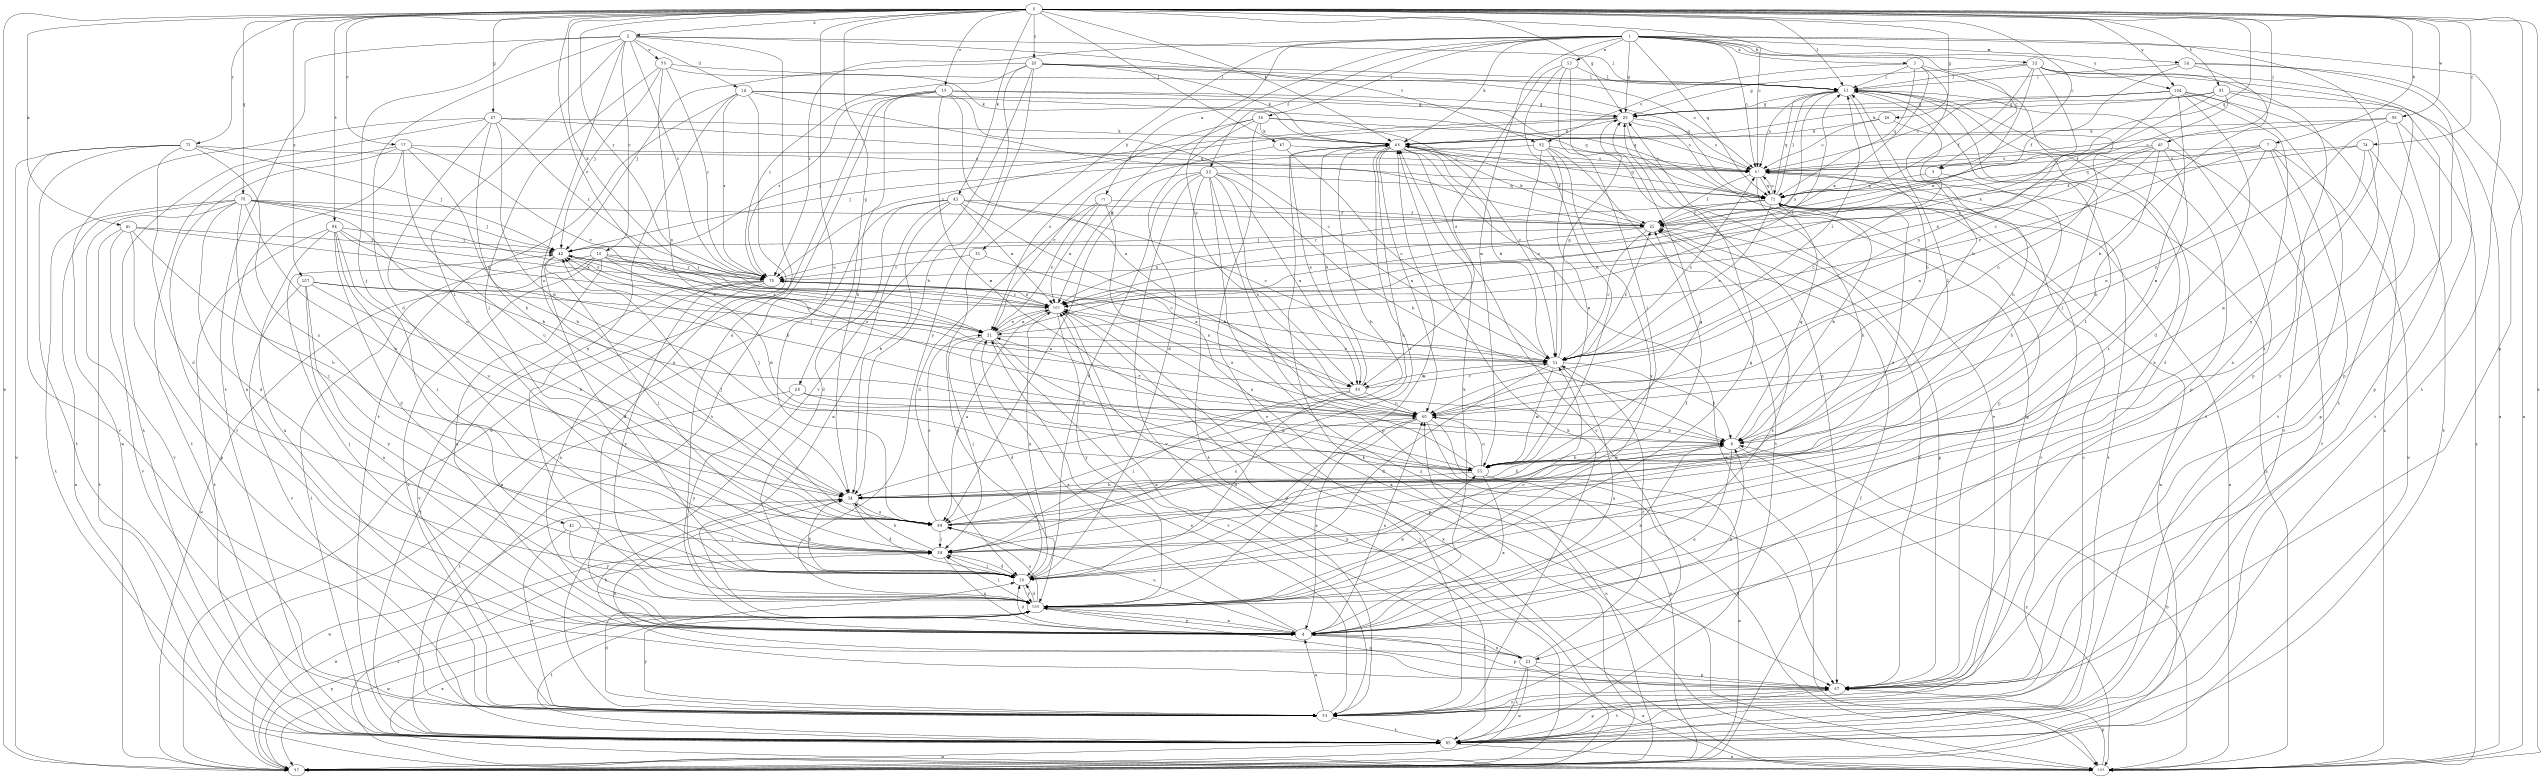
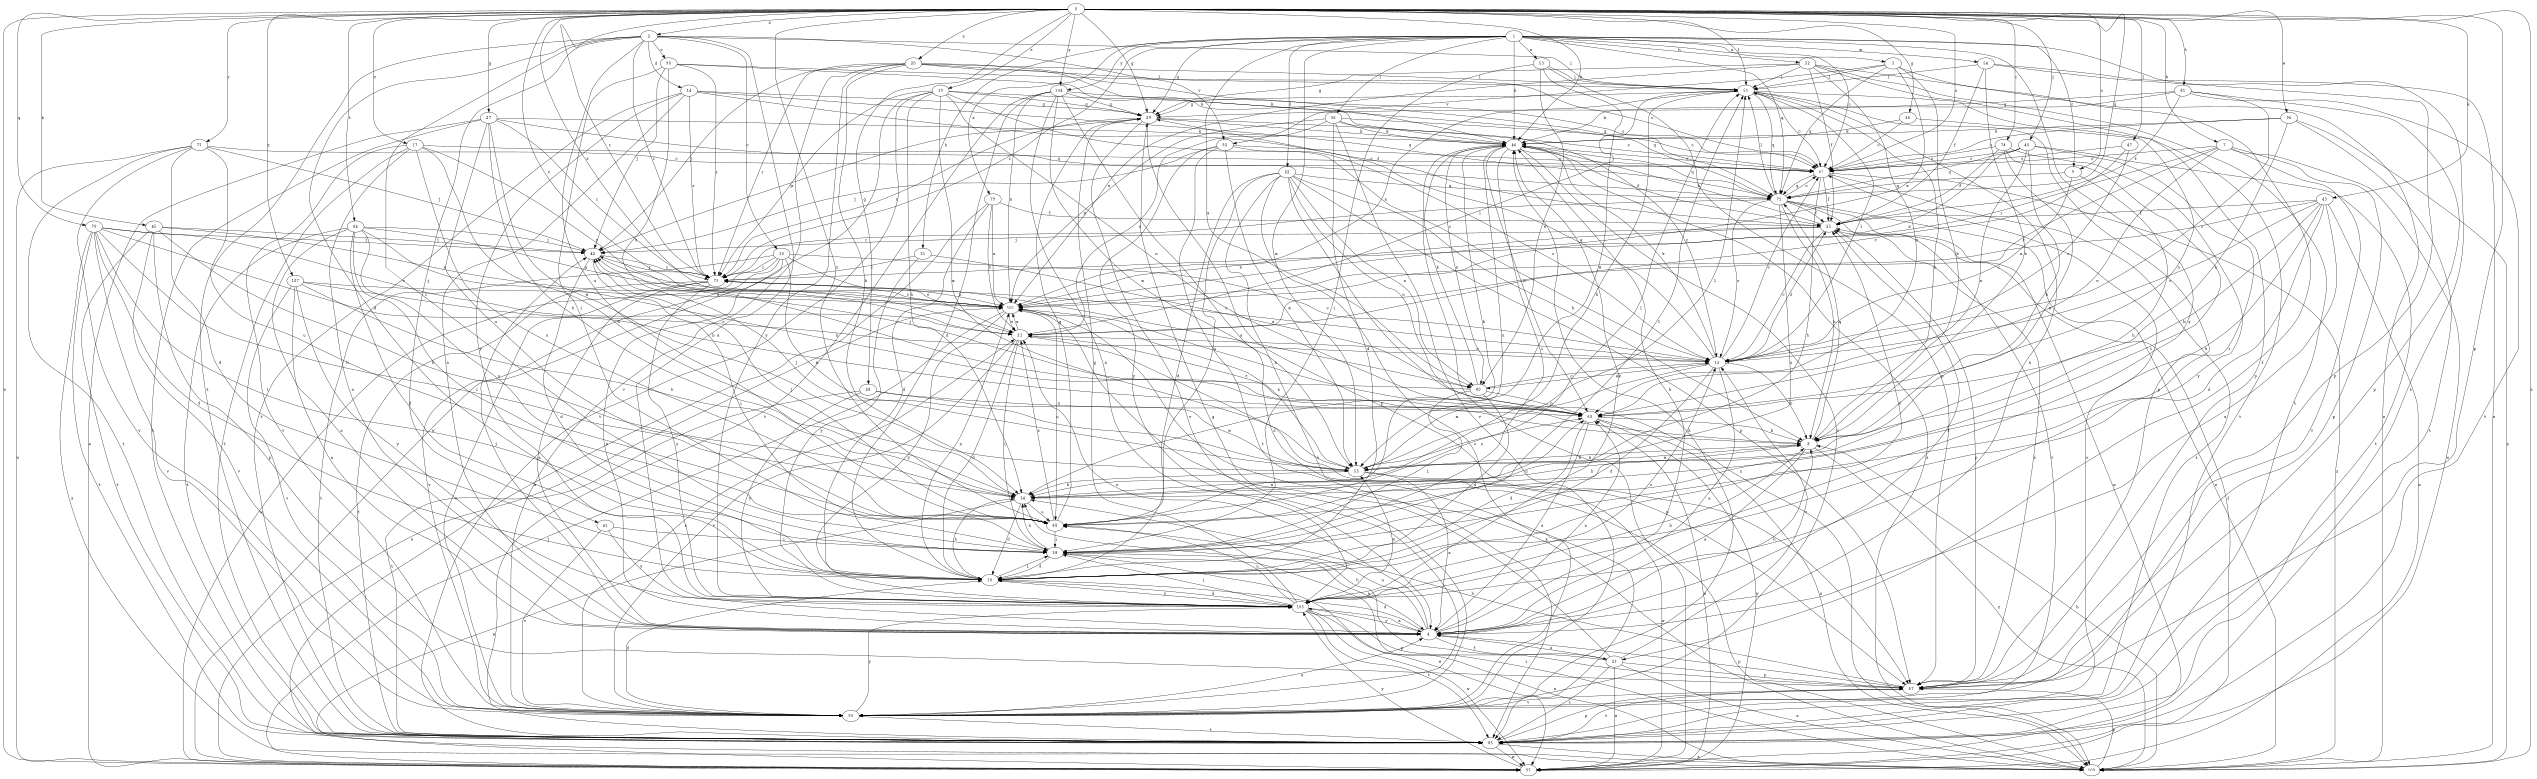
(946, 214) -> none
